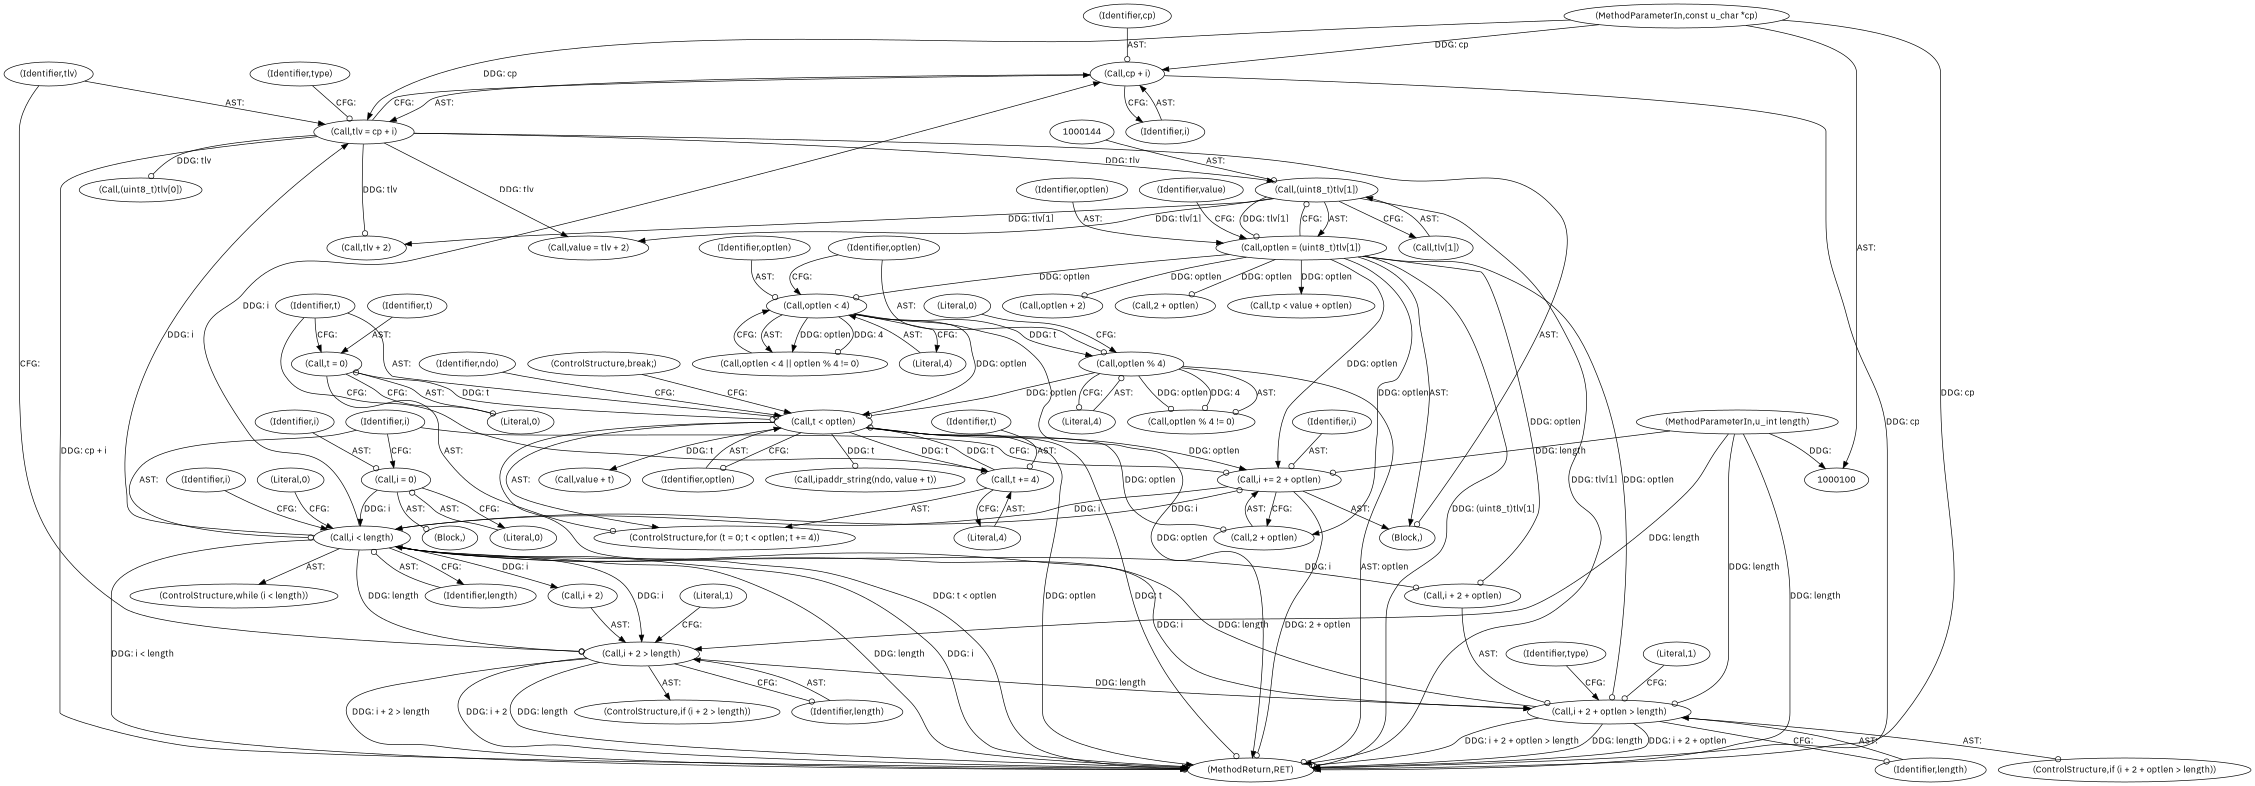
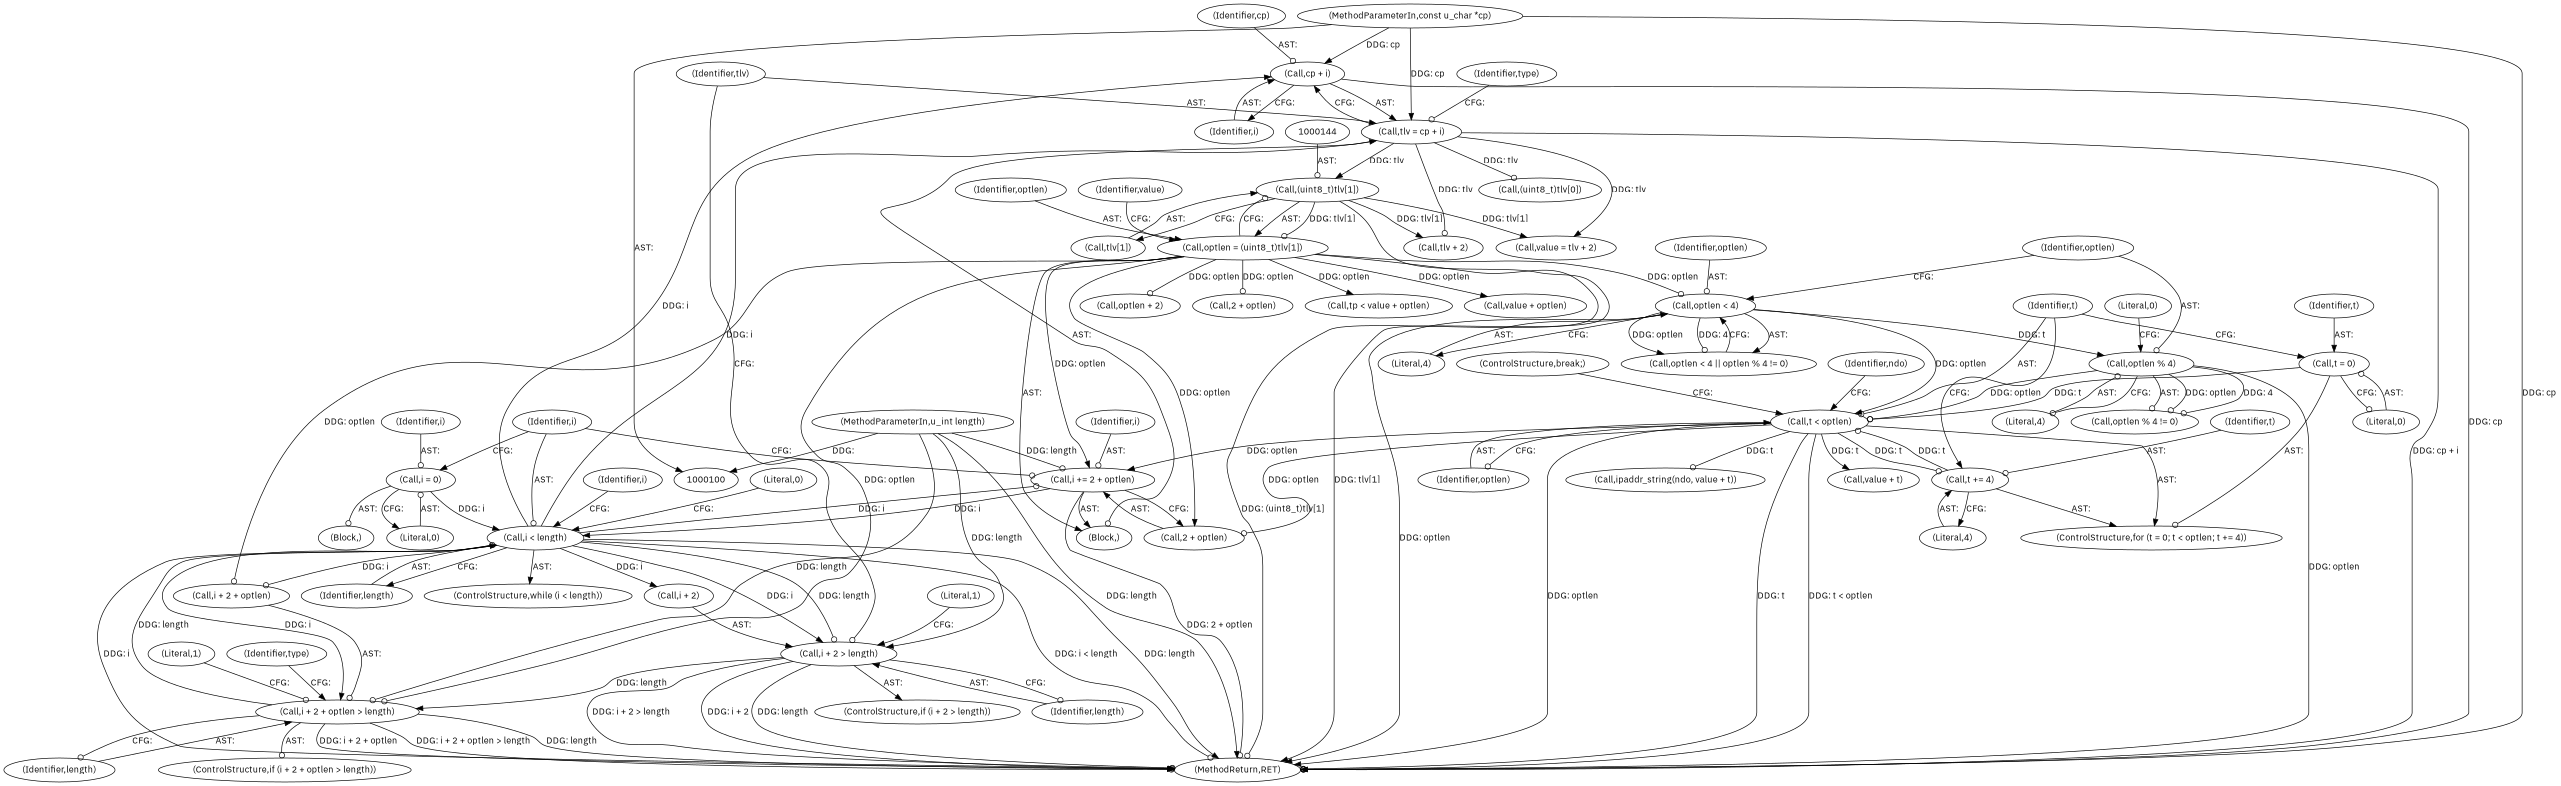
none -> (1525, 306)
(1385, 567) -> (2334, 567)
